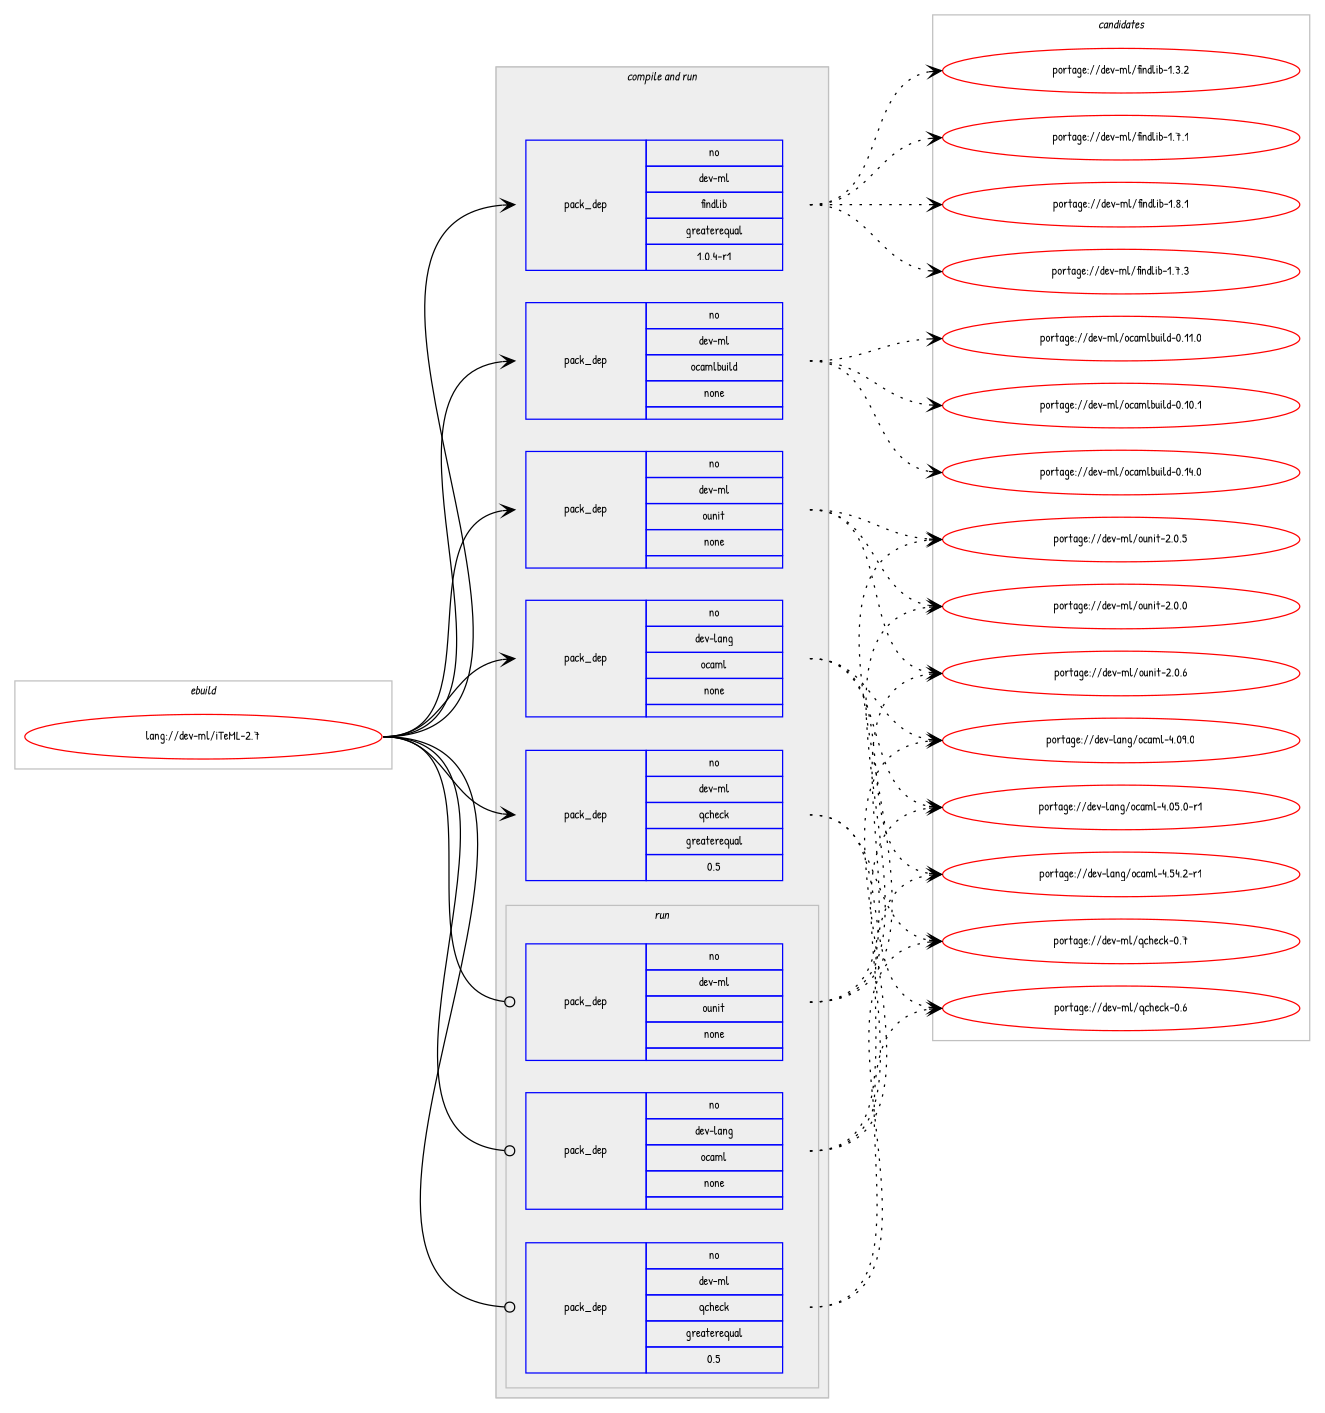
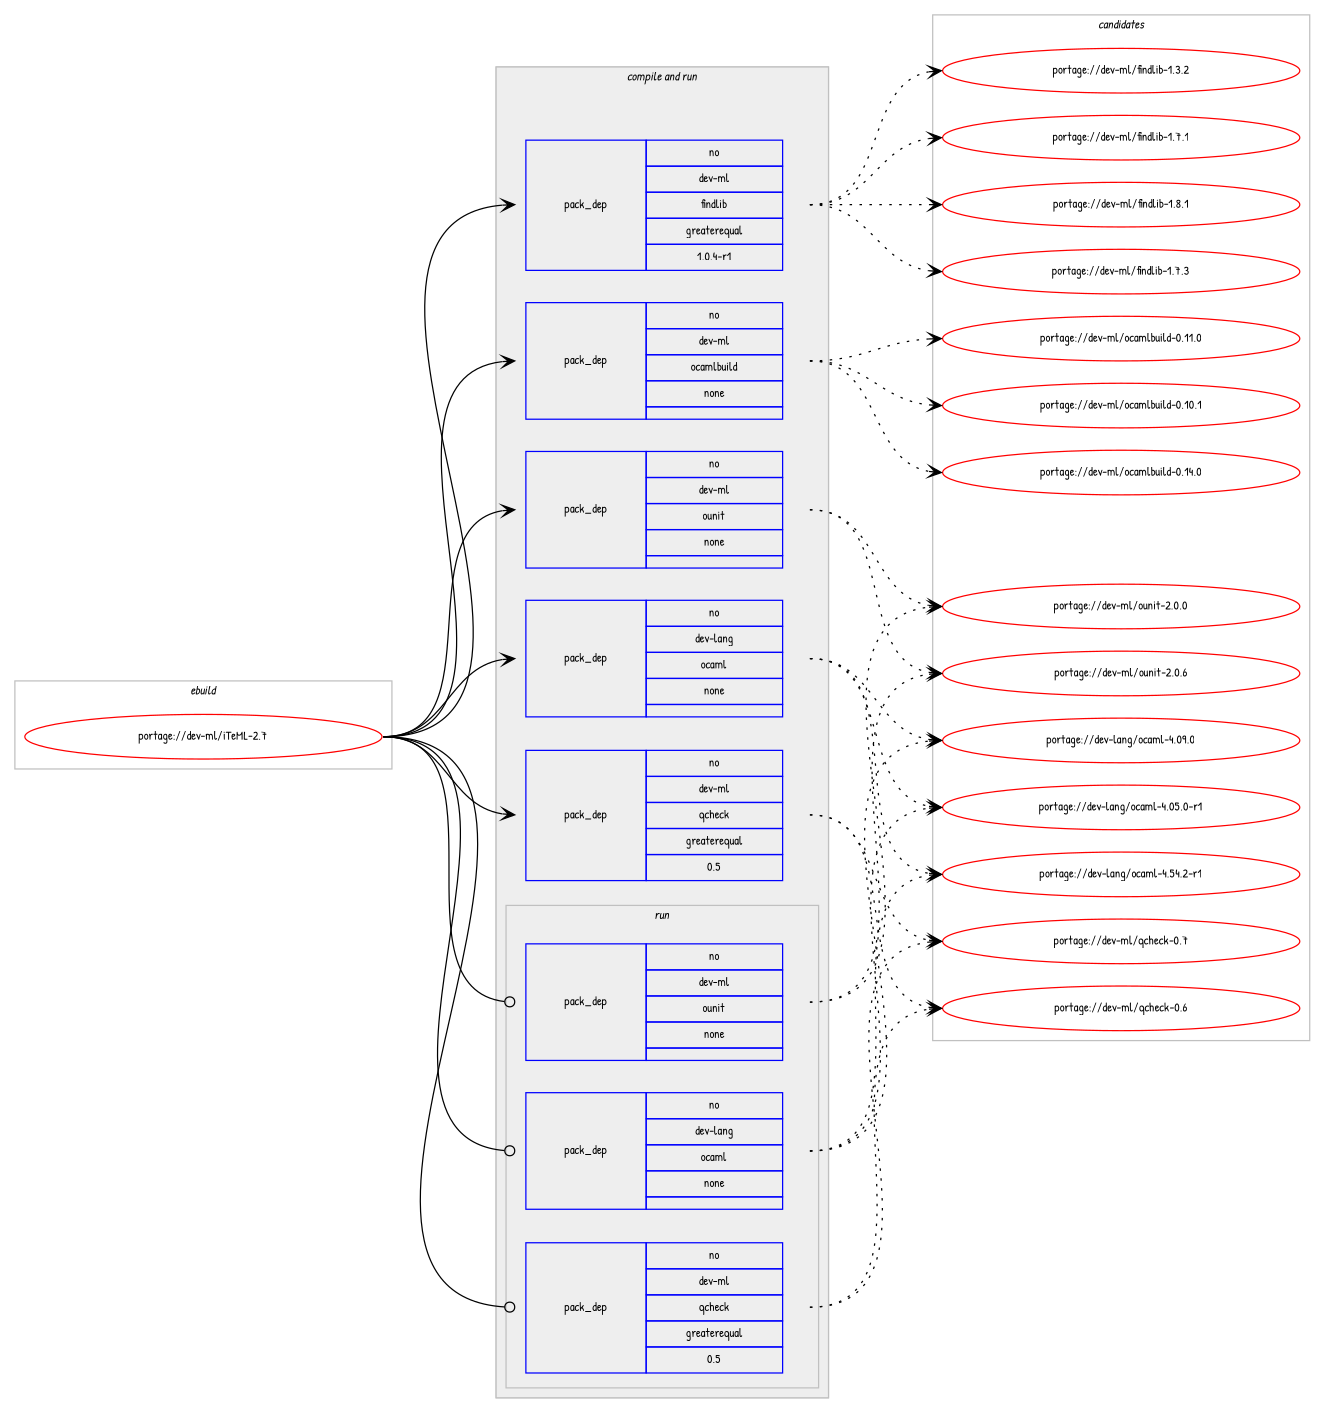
(1121, 540) -> none
(203, 737) -> (203, 737)
